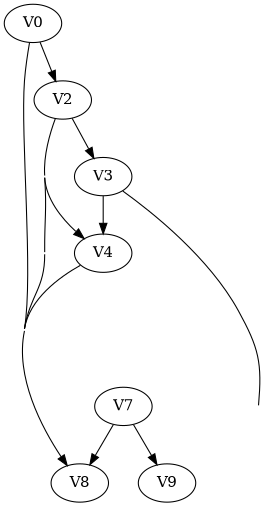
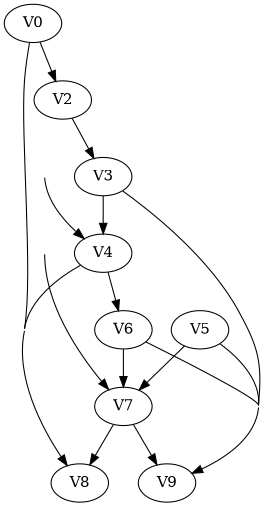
(47, 147) -> (63, 322)
none -> (123, 330)
none -> (200, 330)
